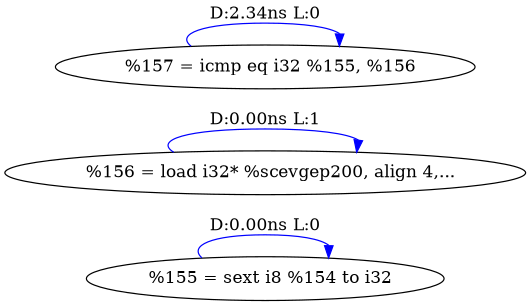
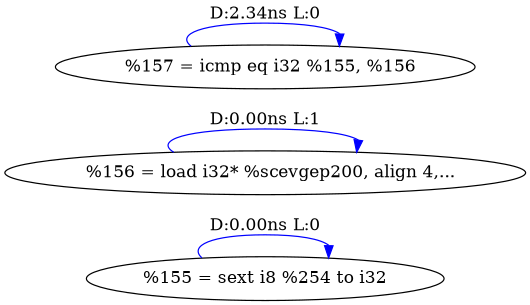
(265, 279) -> (265, 279)
